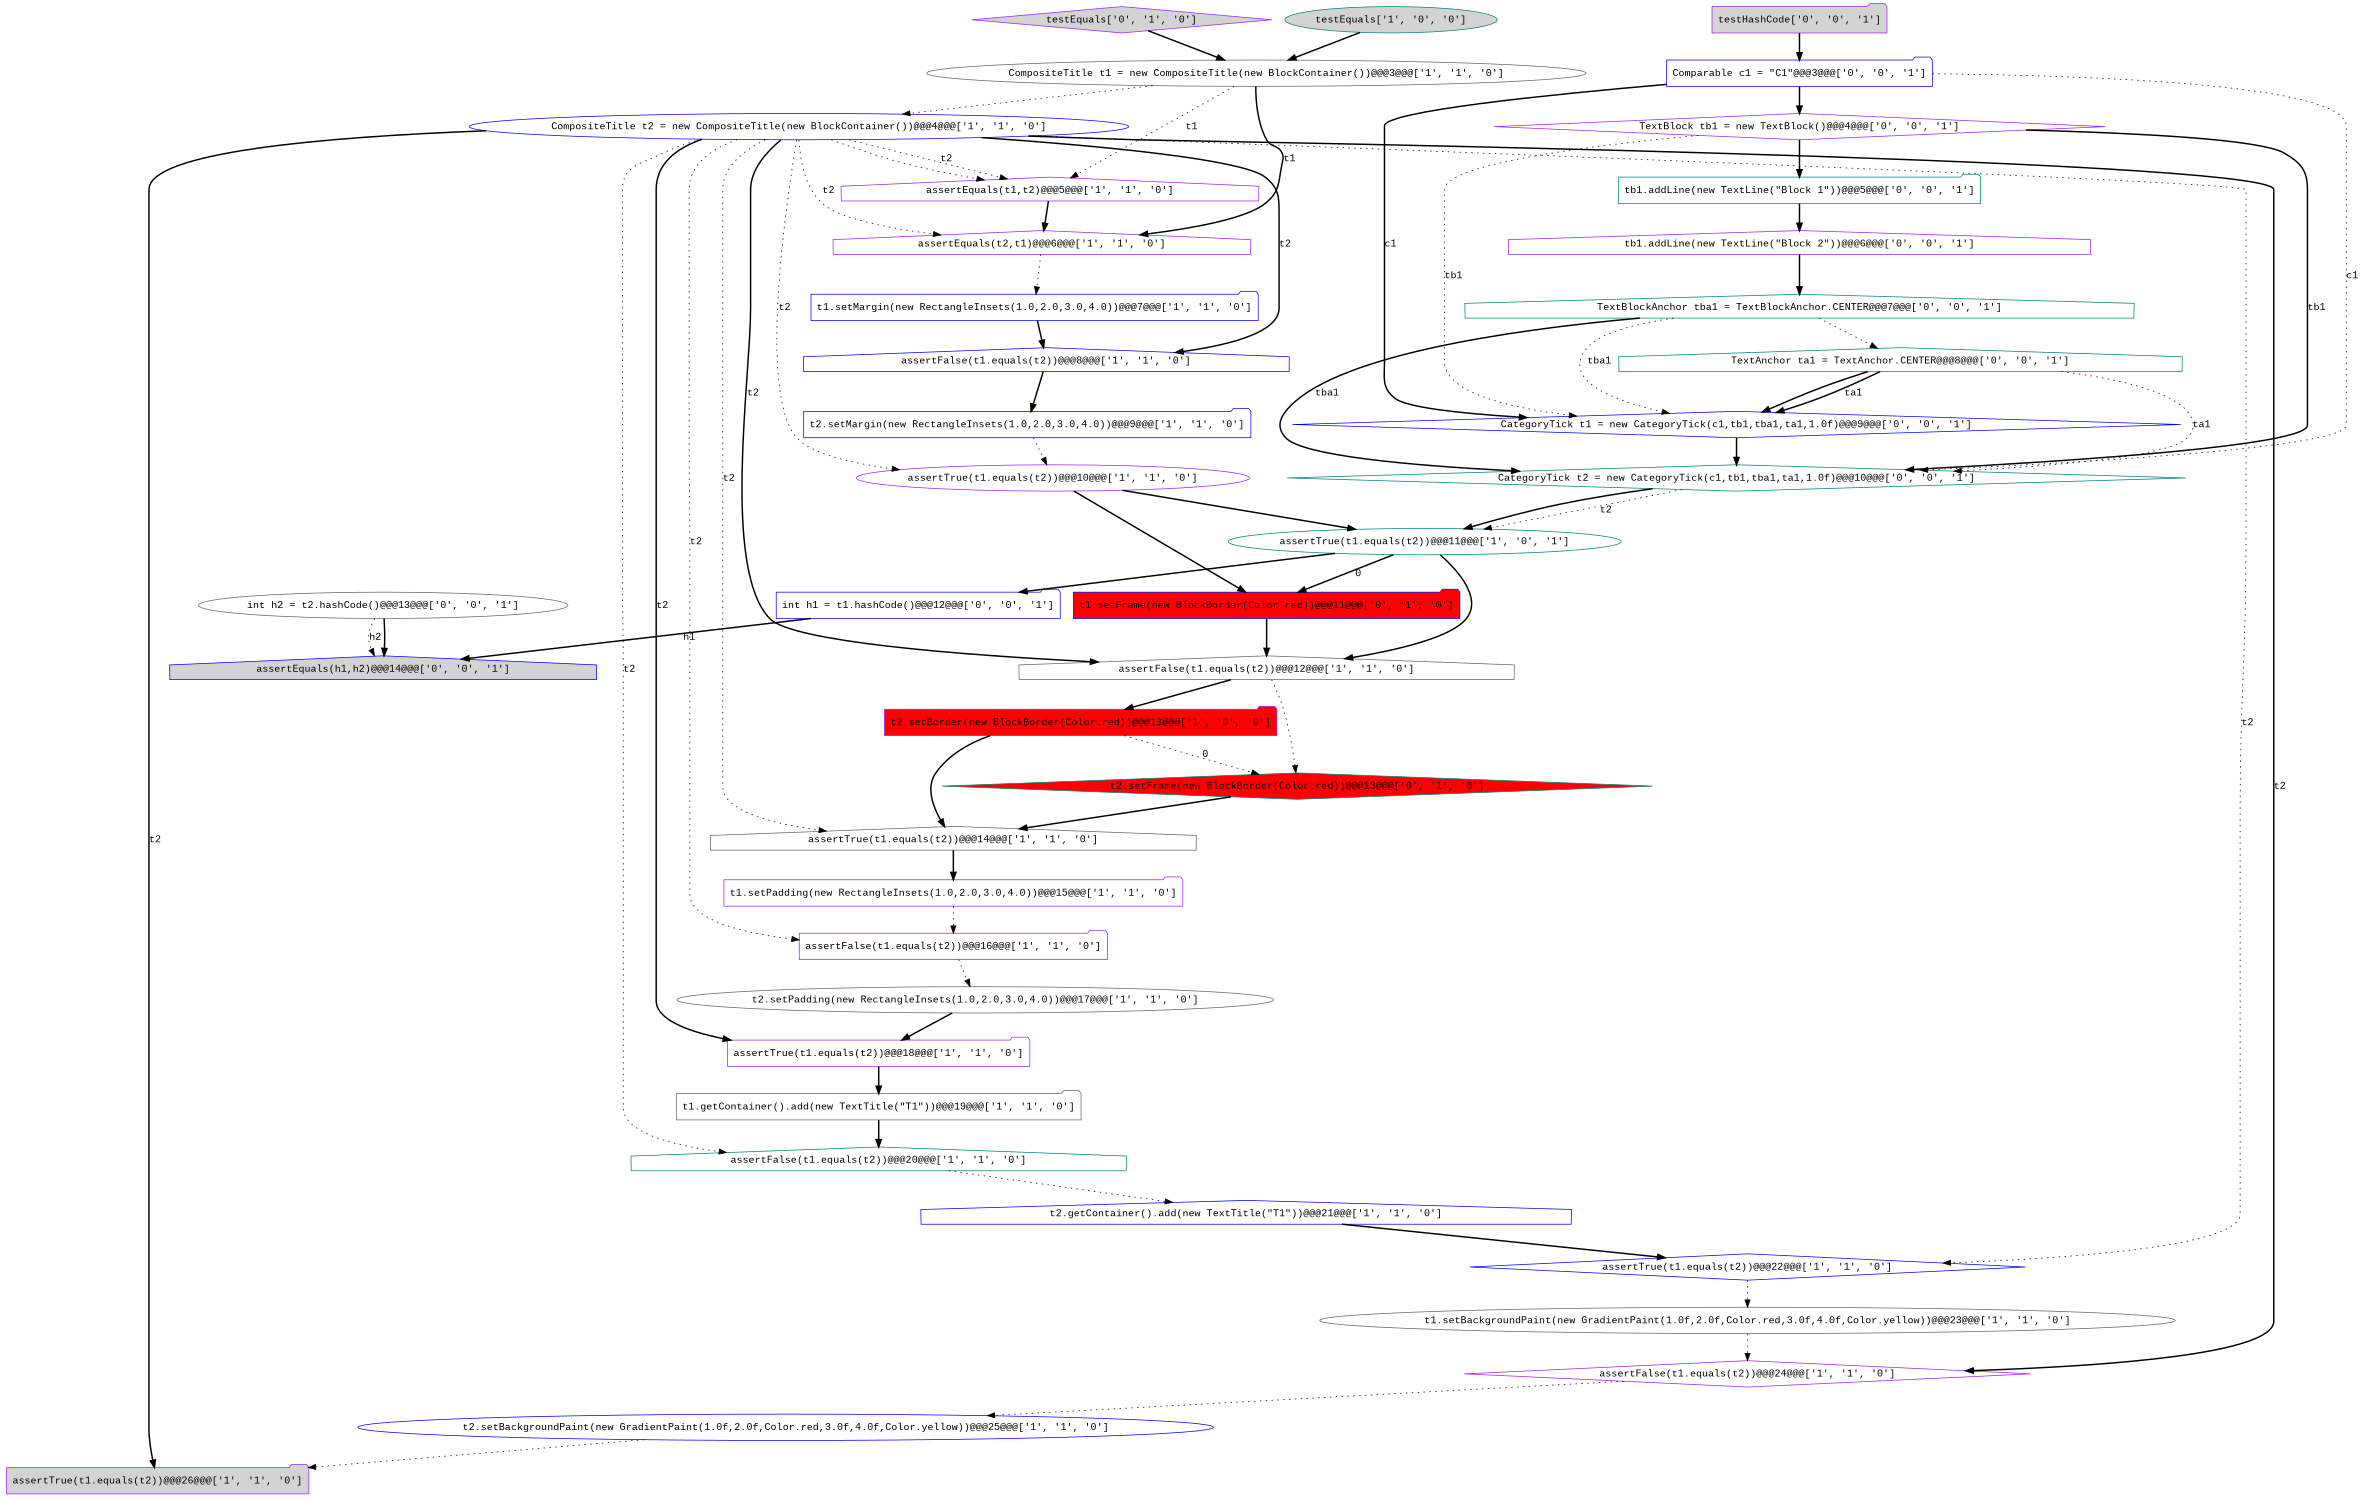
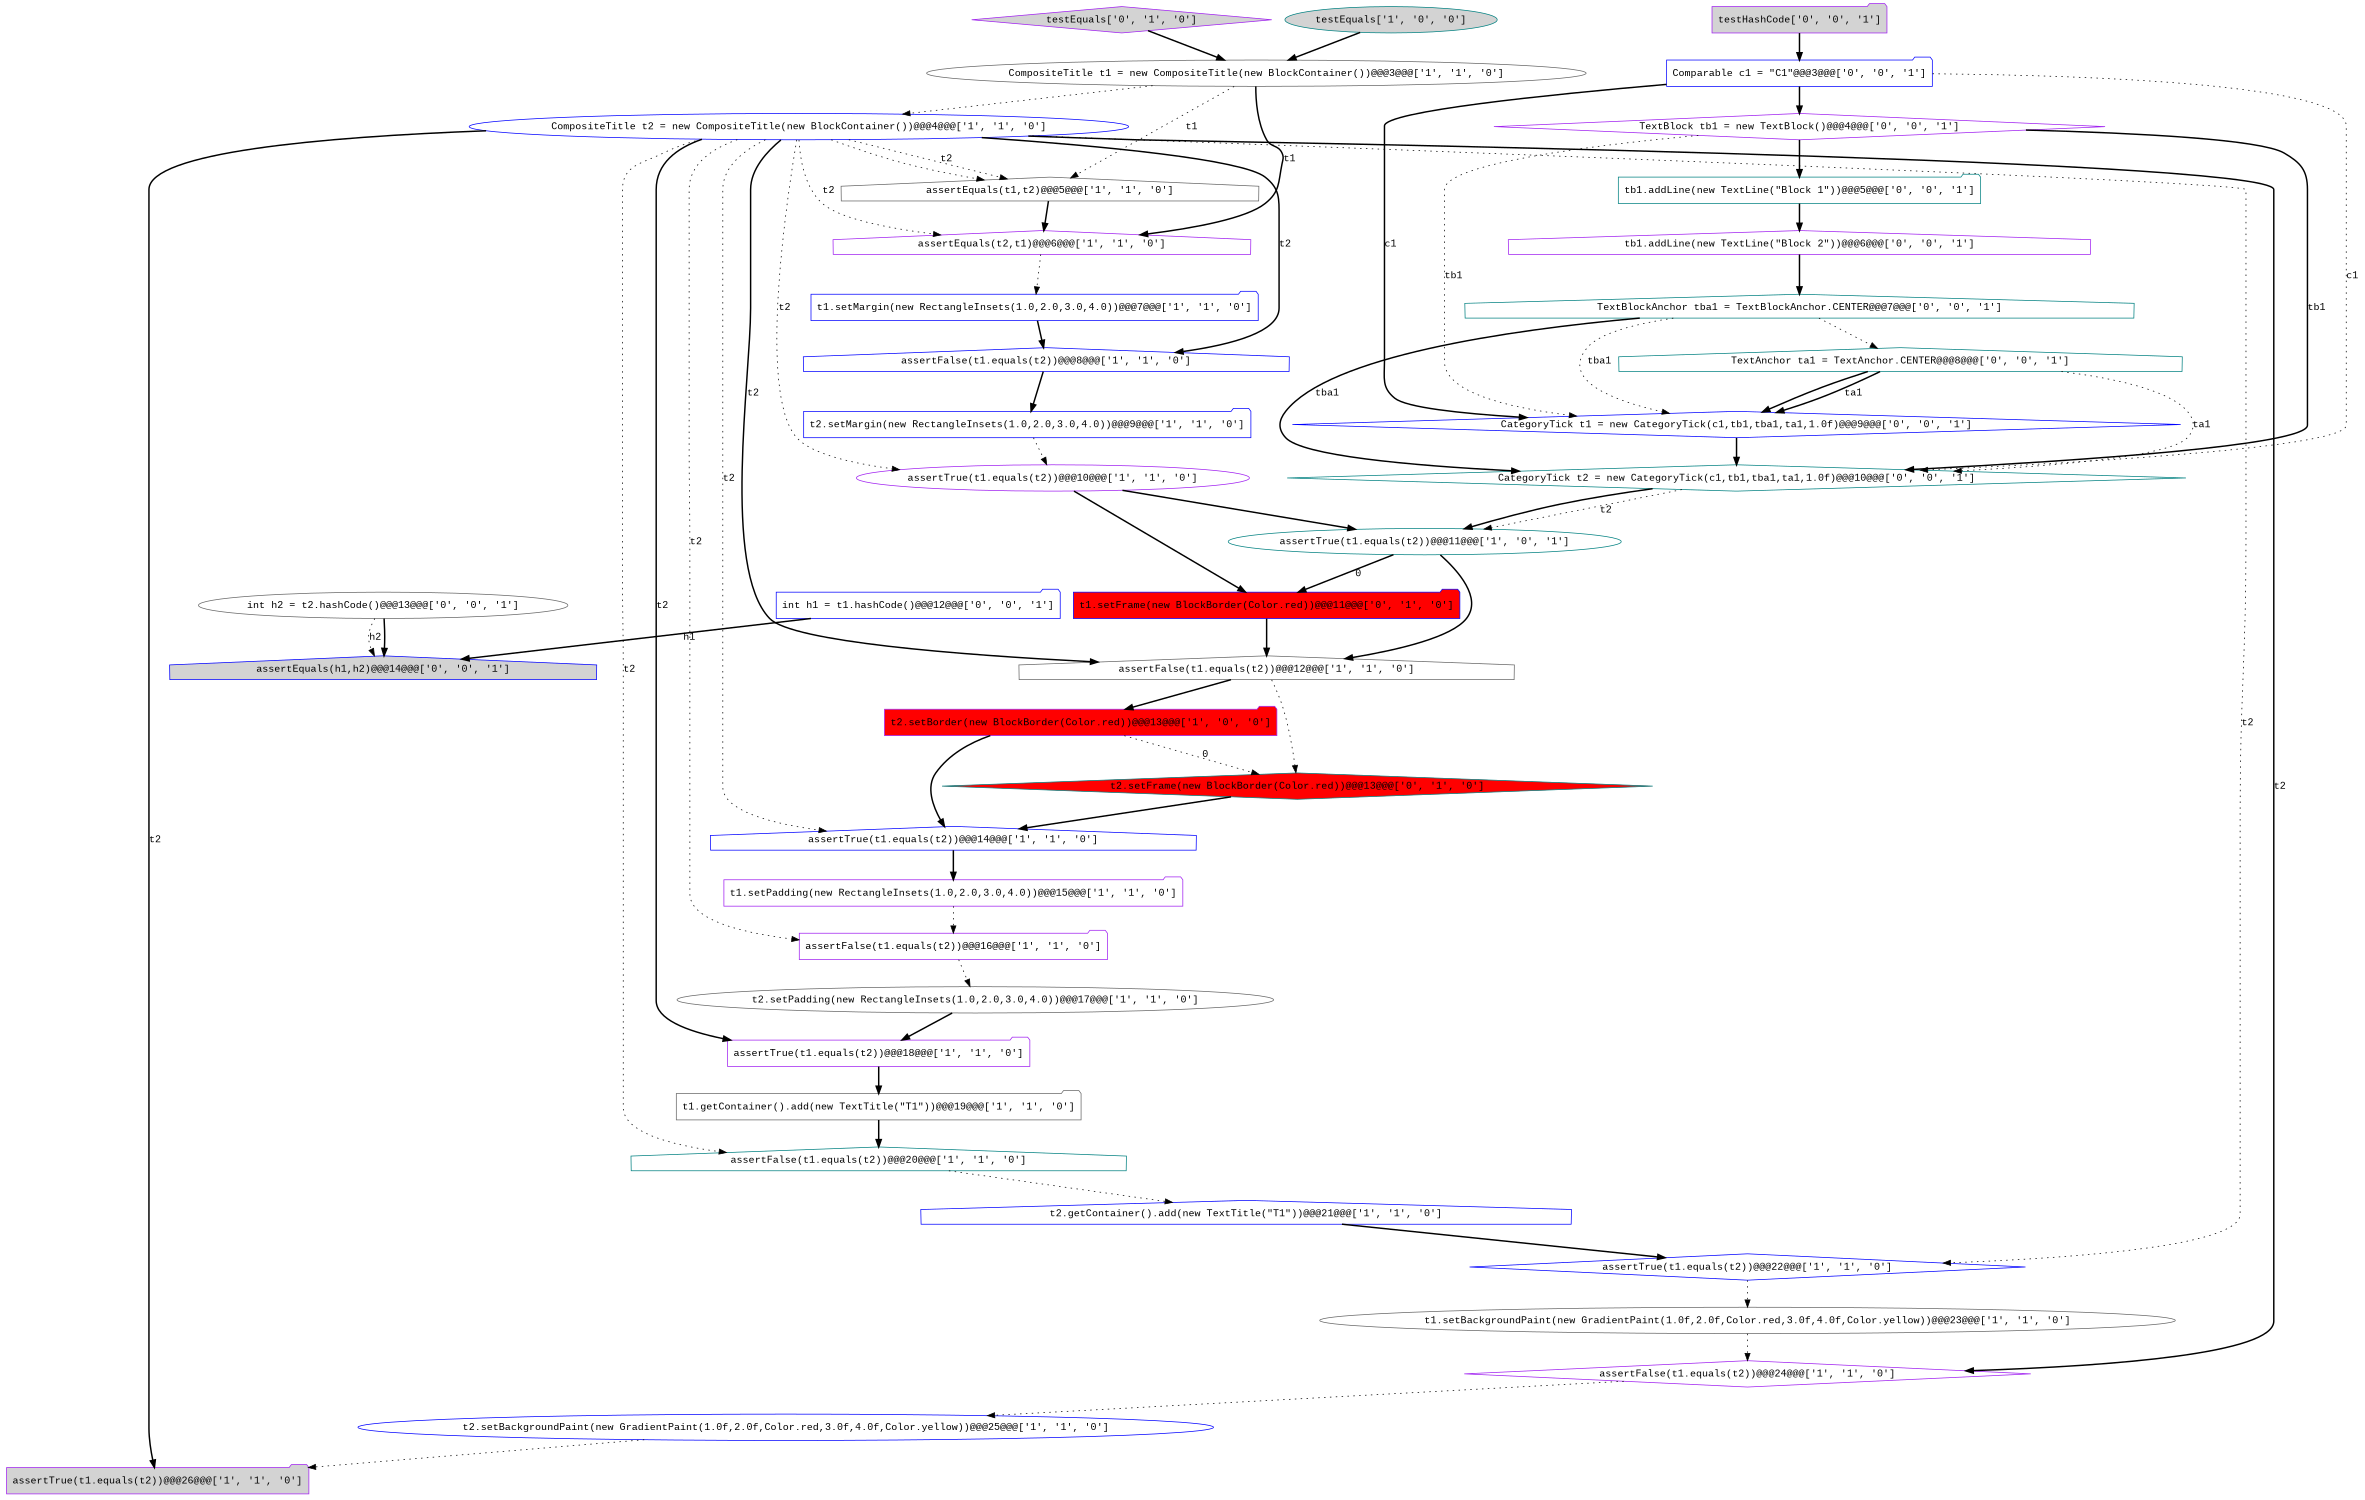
(1050, 190) -> (1050, 190)
(1181, 572) -> none
(953, 840) -> (953, 840)
